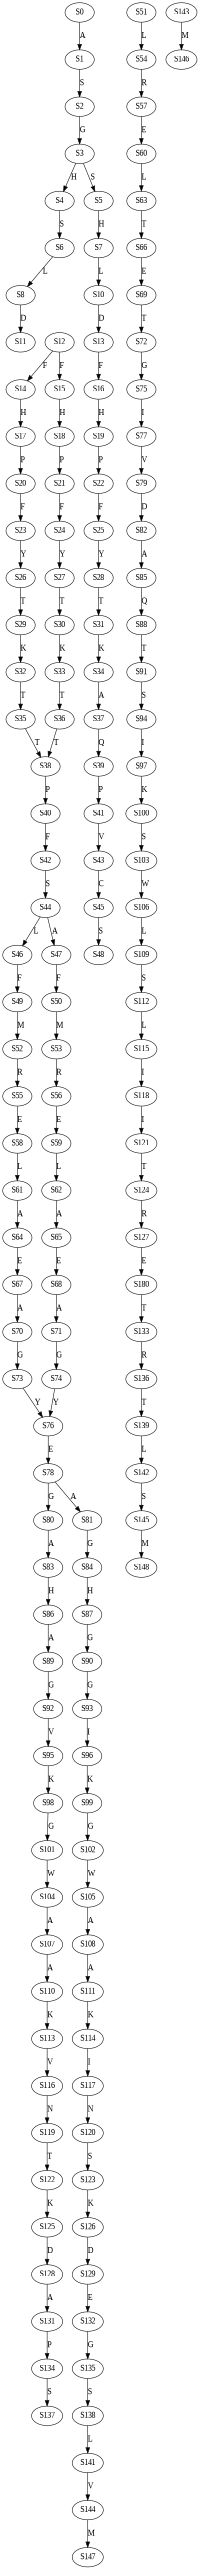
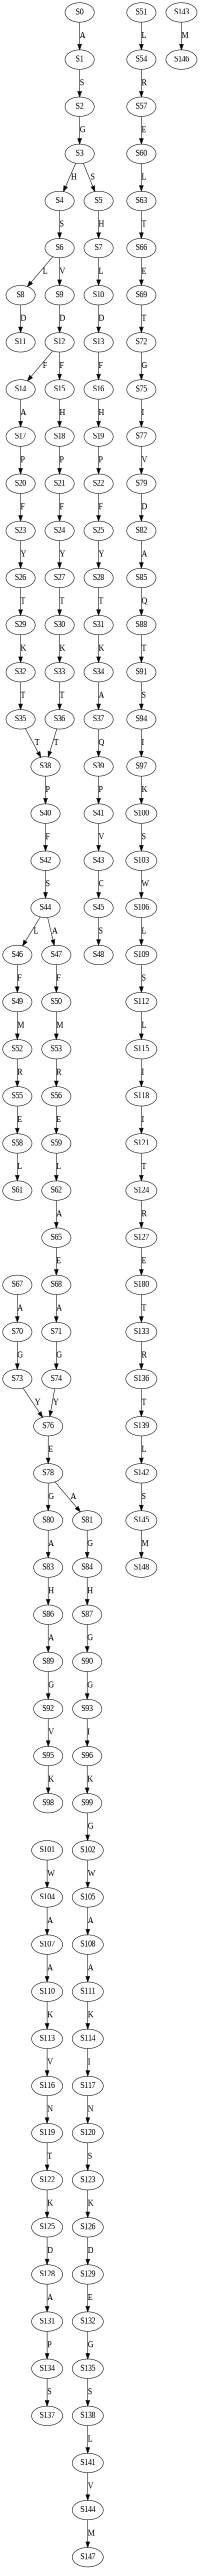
none -> (60, 295)
(23, 413) -> (23, 413)
(17, 1238) -> none
(48, 1824) -> none
